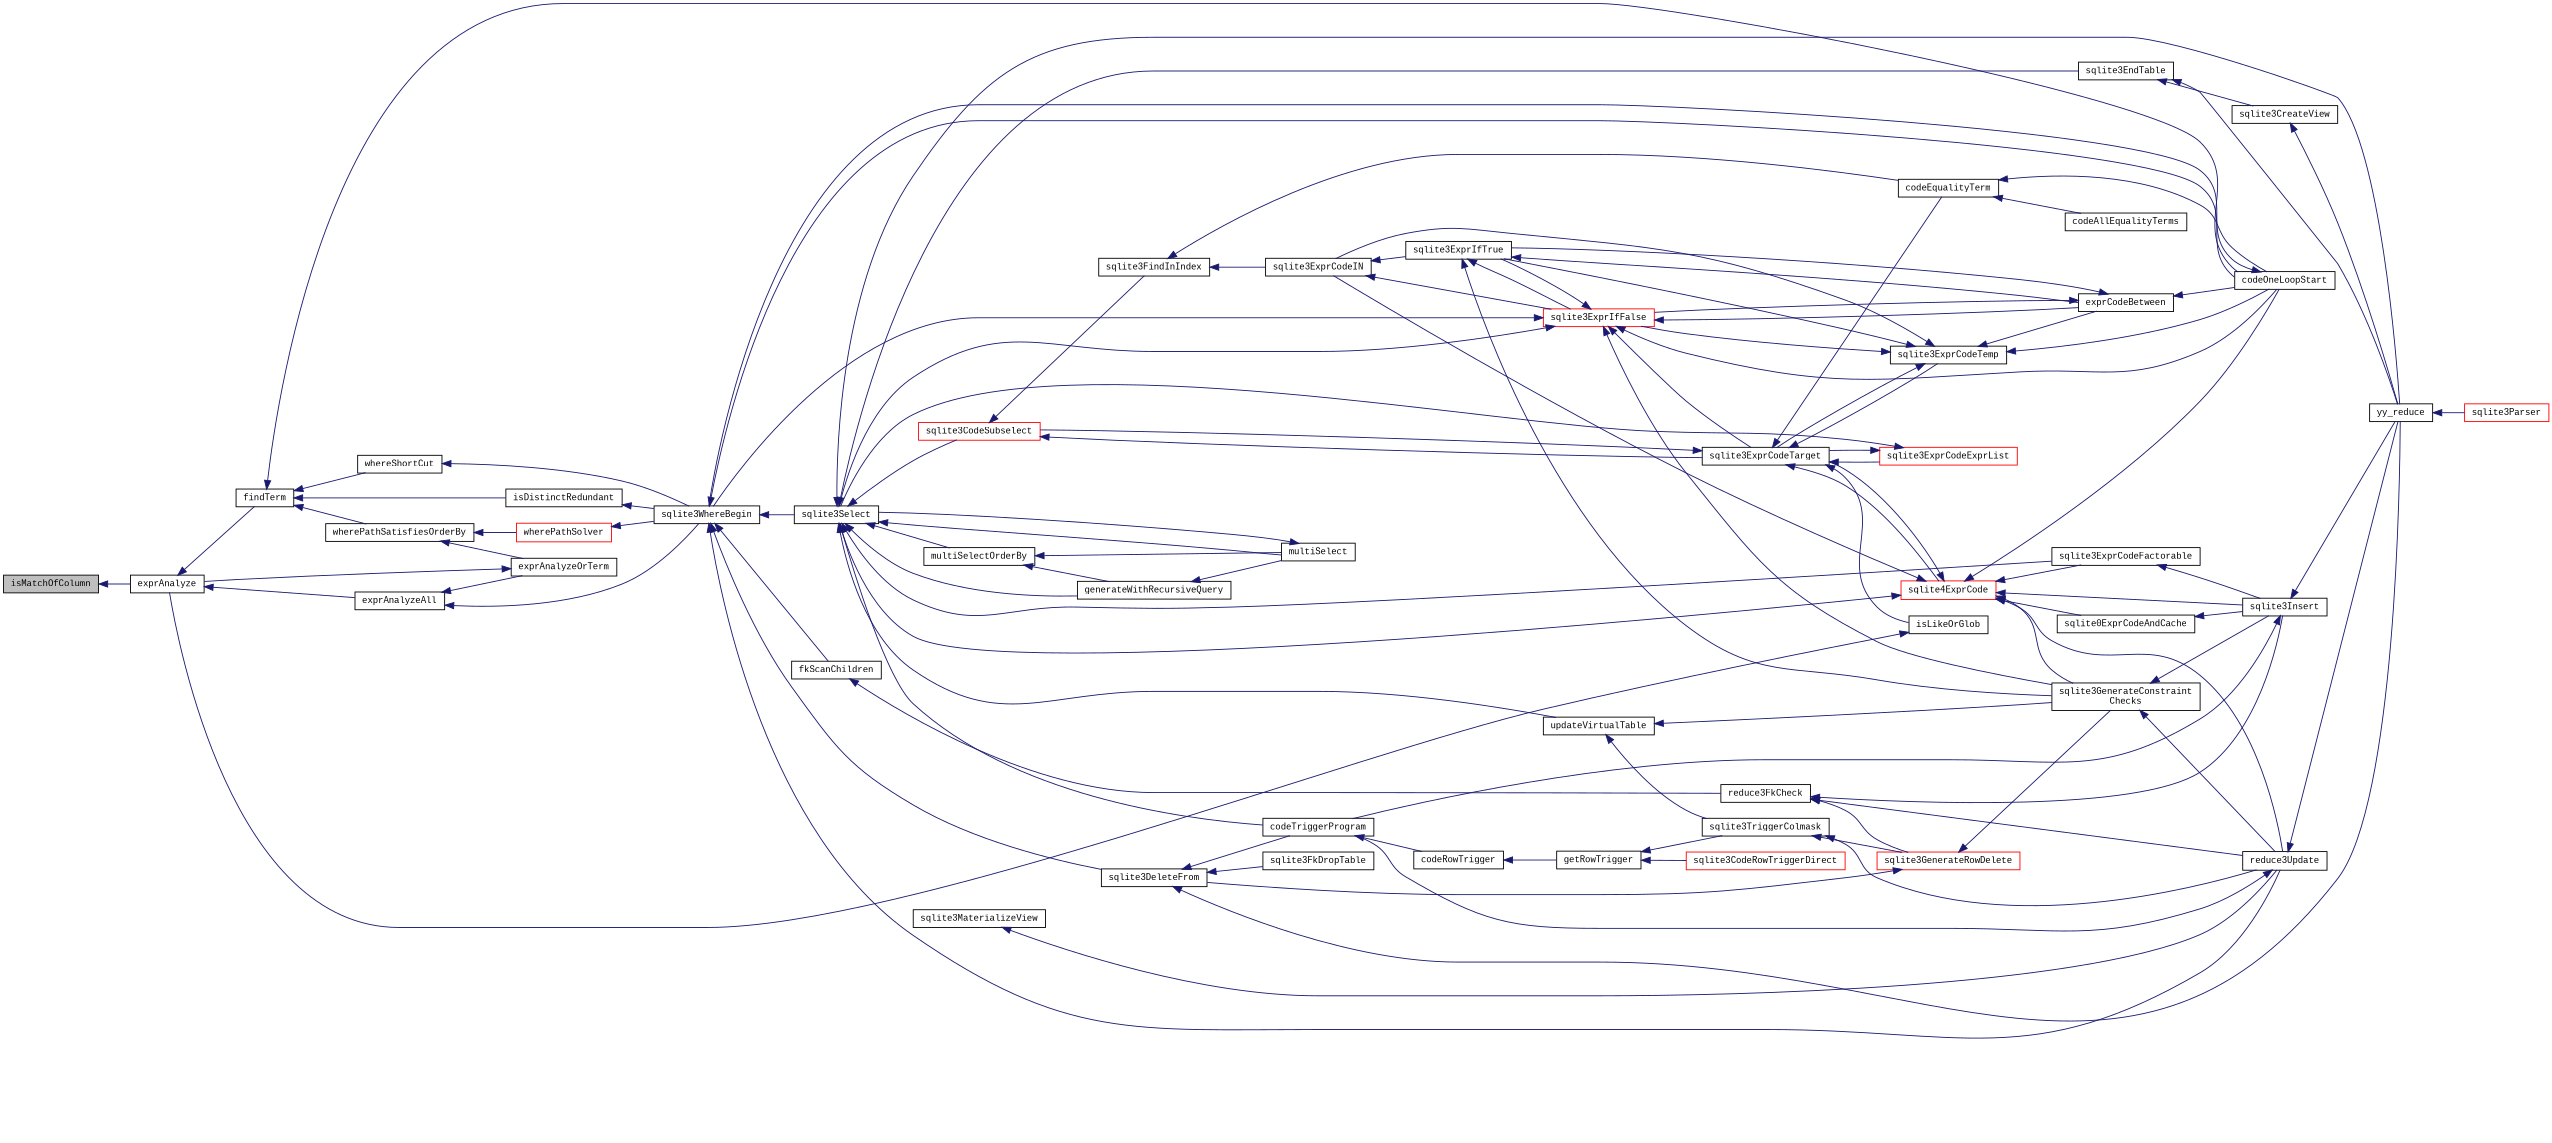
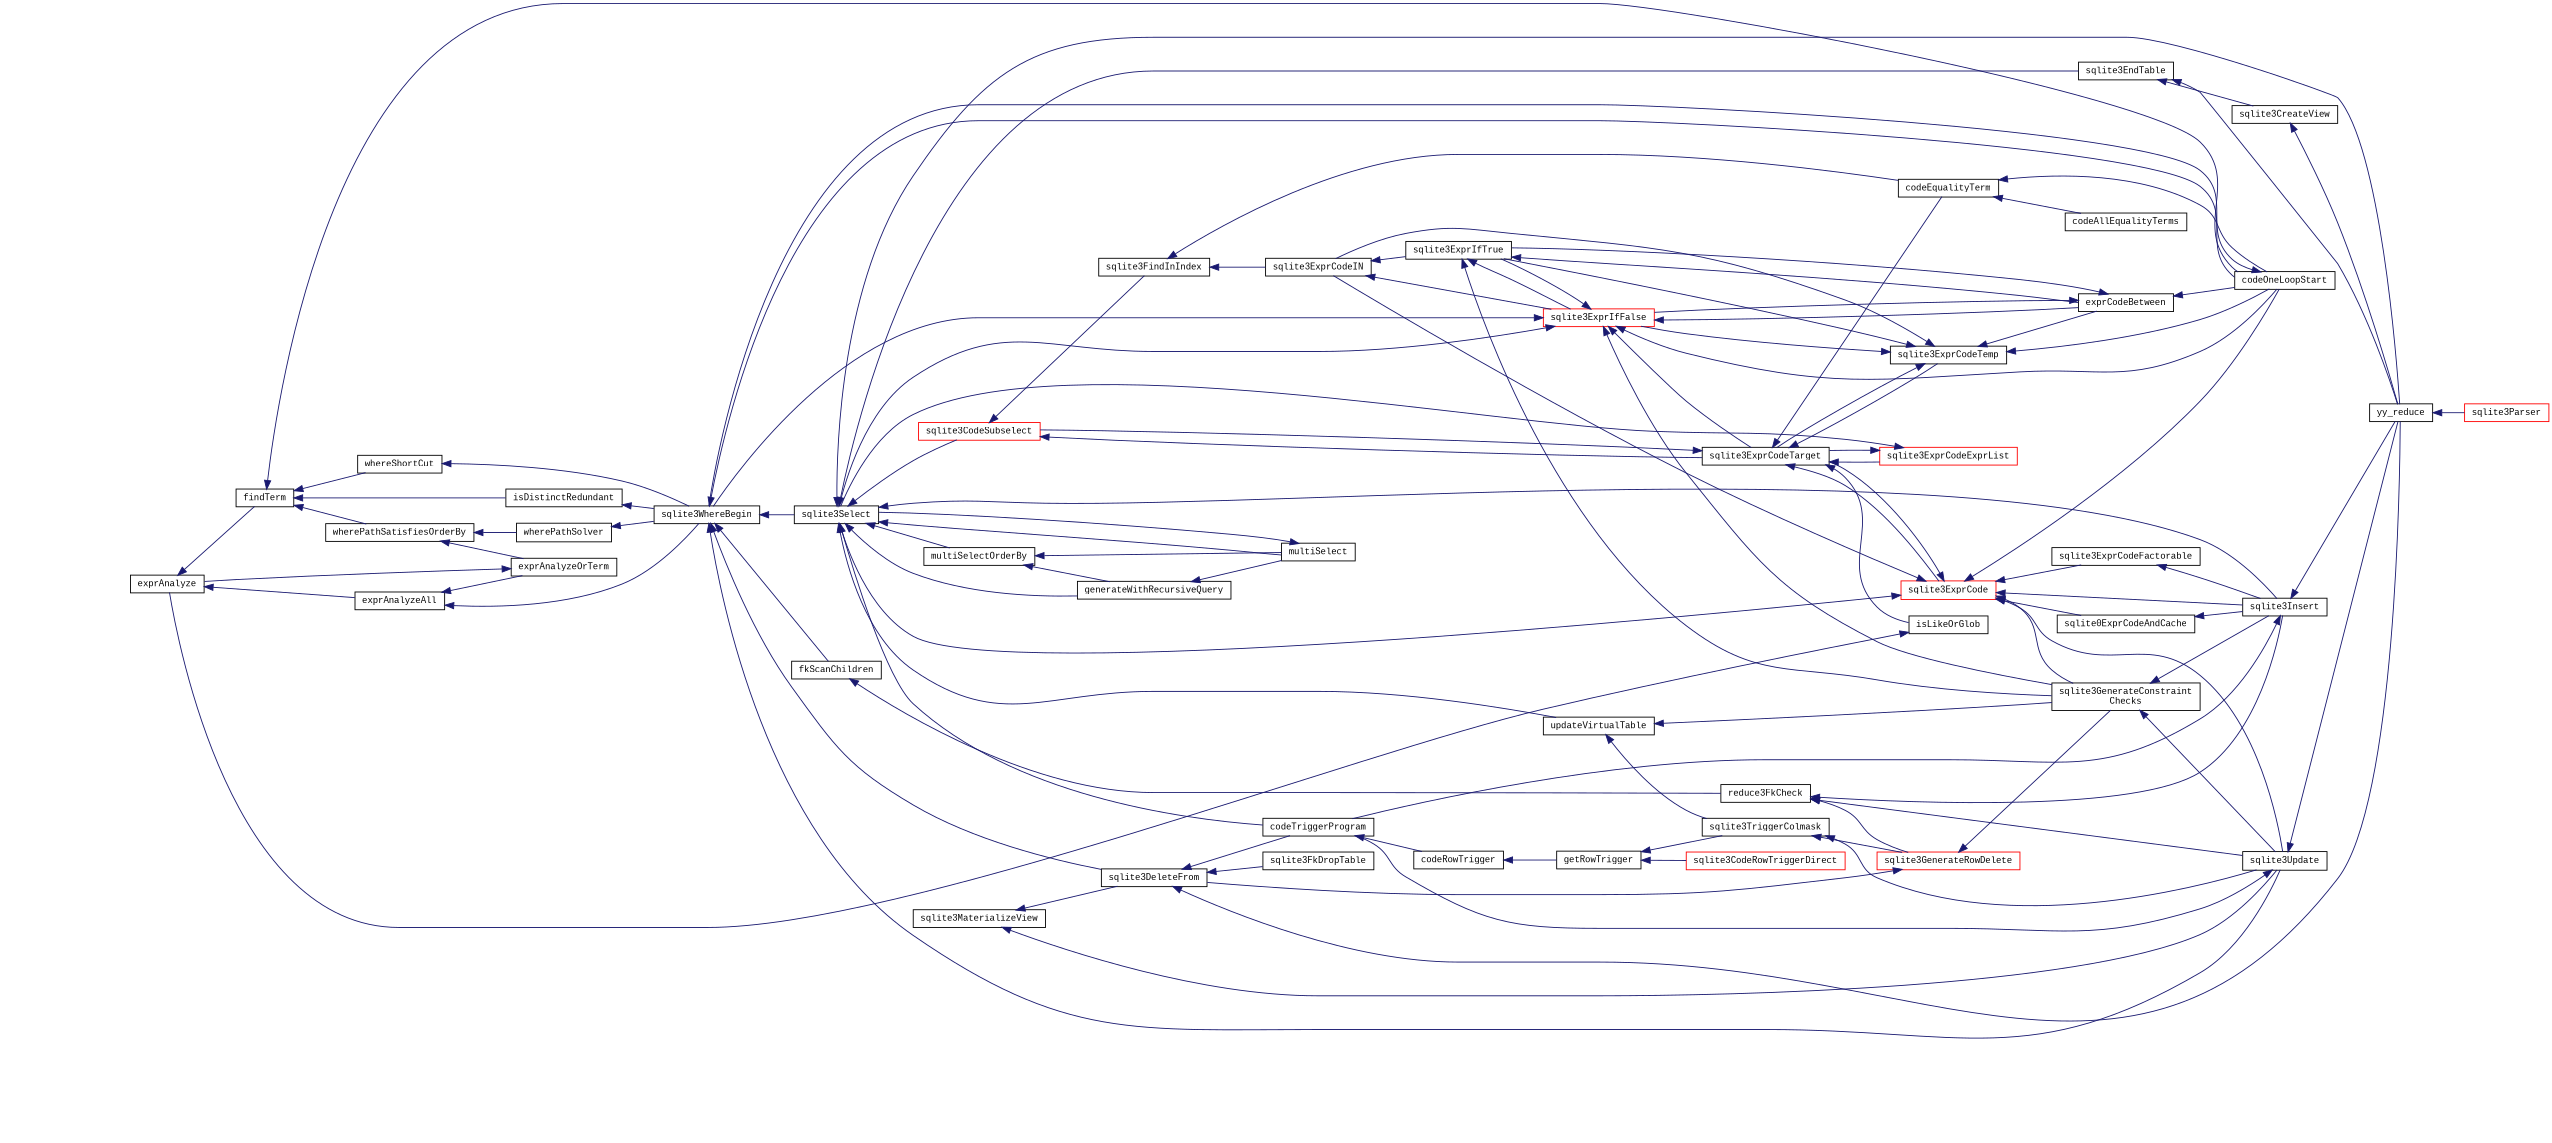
(564, 532) -> (564, 532)
(51, 584) -> none
(1949, 590) -> (1949, 590)
(1433, 598) -> (1595, 490)
(2285, 861) -> (2285, 861)
none -> (1071, 897)
